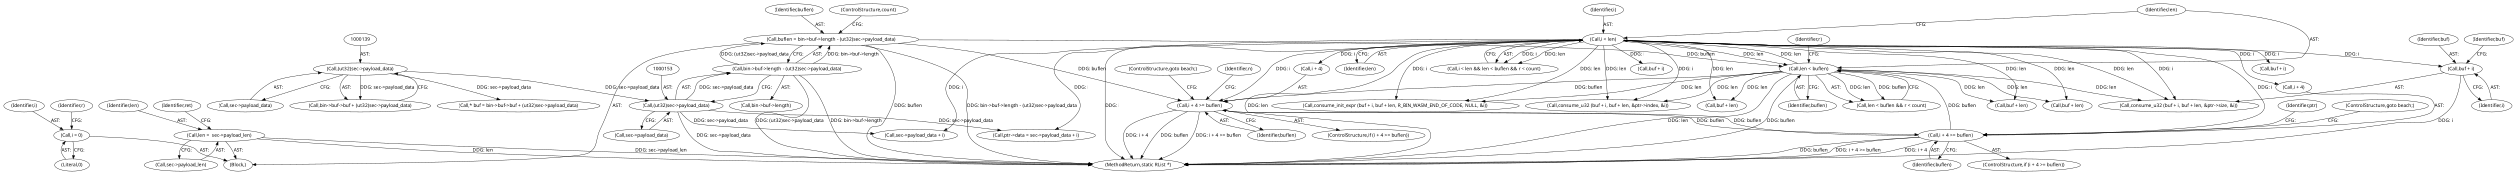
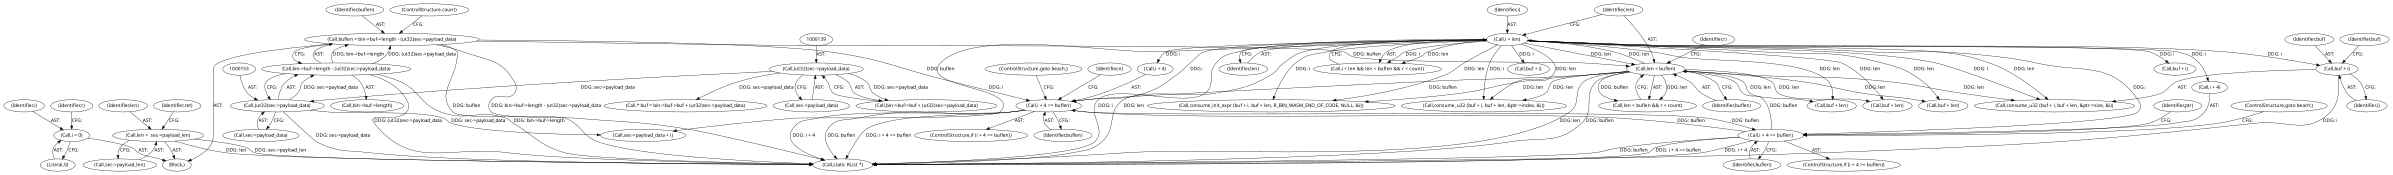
(1036, 135) -> none
(1138, 165) -> (843, 165)
